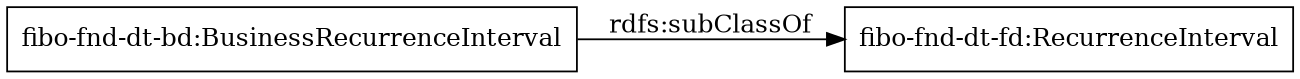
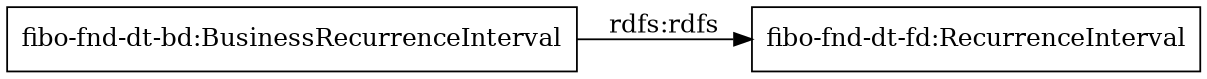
(711, 26) -> (664, 26)
